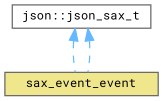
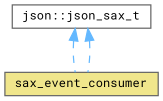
(82, 84) -> (82, 84)
